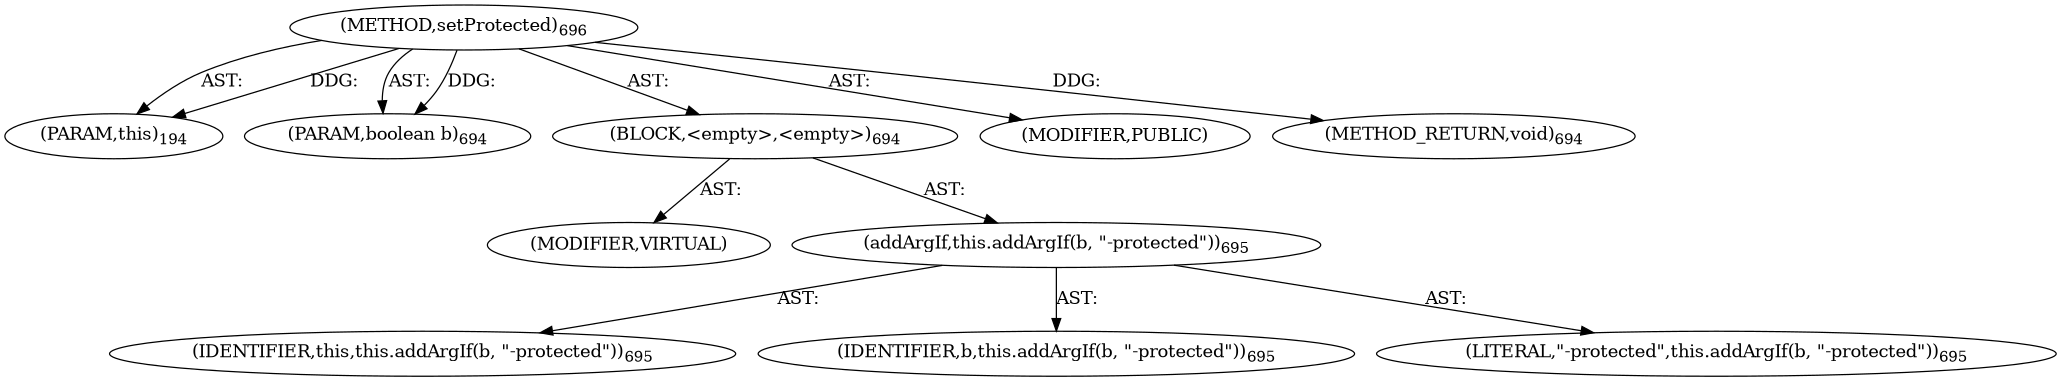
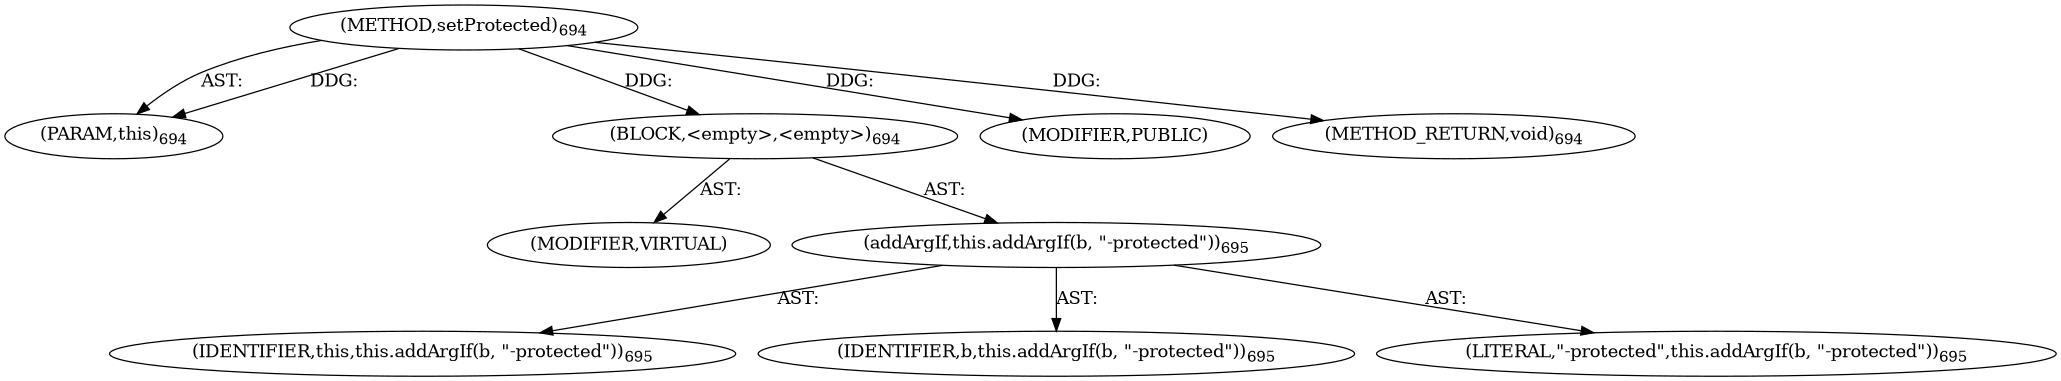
(573, 26) -> (573, 26)
(651, 82) -> (651, 82)
(853, 82) -> (853, 82)
(173, 134) -> (173, 134)
(388, 136) -> none
